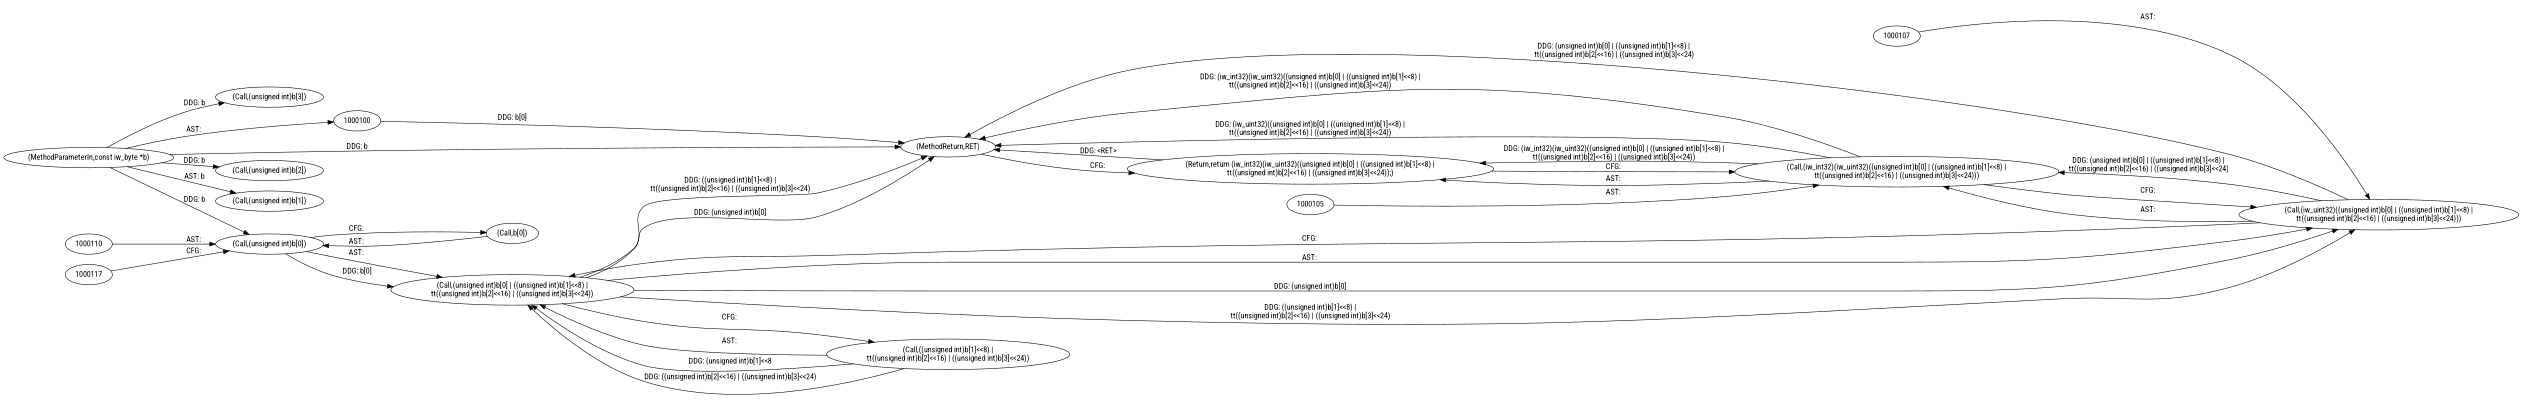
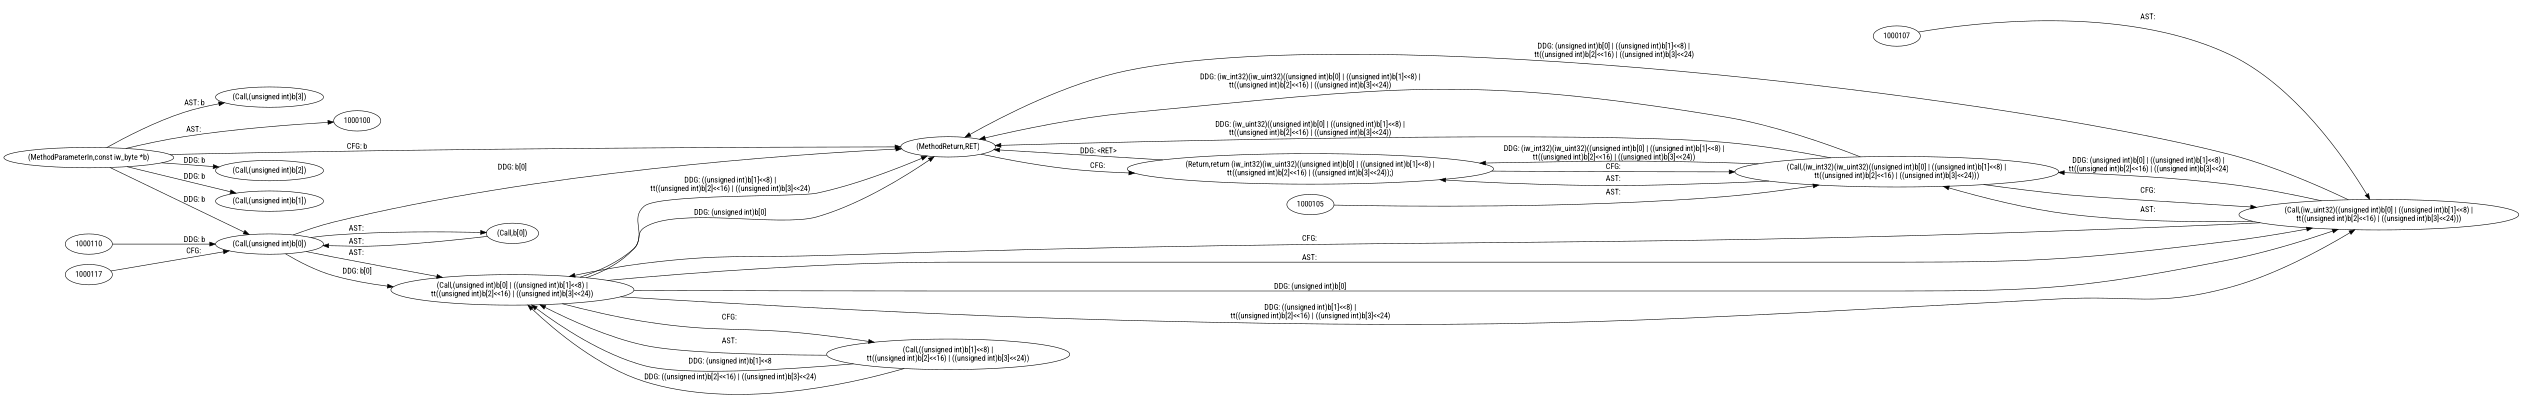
(195, 103) -> (195, 103)
(640, 129) -> (592, 176)
(357, 147) -> (357, 147)
(195, 177) -> (195, 177)
(357, 229) -> (357, 229)
(195, 240) -> (195, 240)
